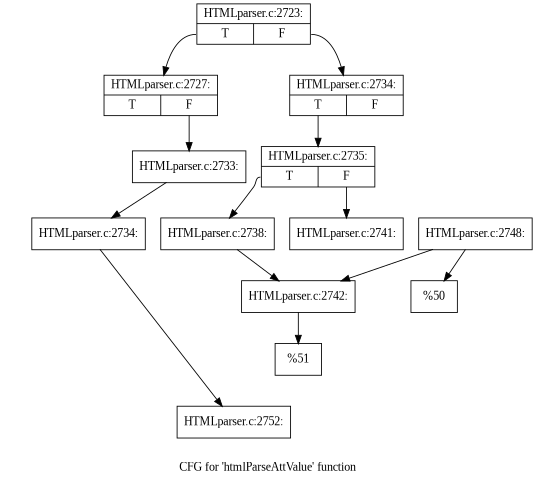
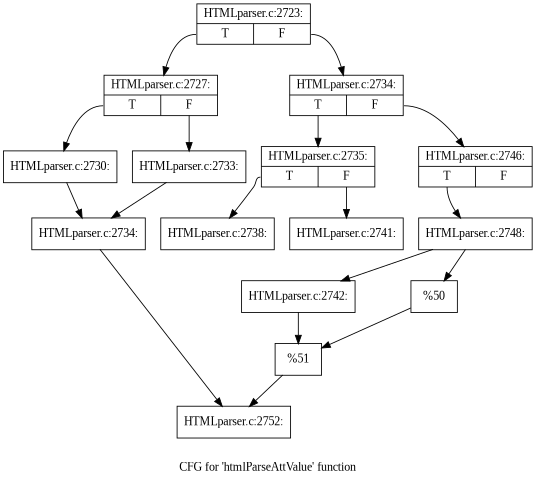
none -> (60, 167)
none -> (475, 167)
(254, 263) -> none
none -> (370, 326)
none -> (269, 388)
